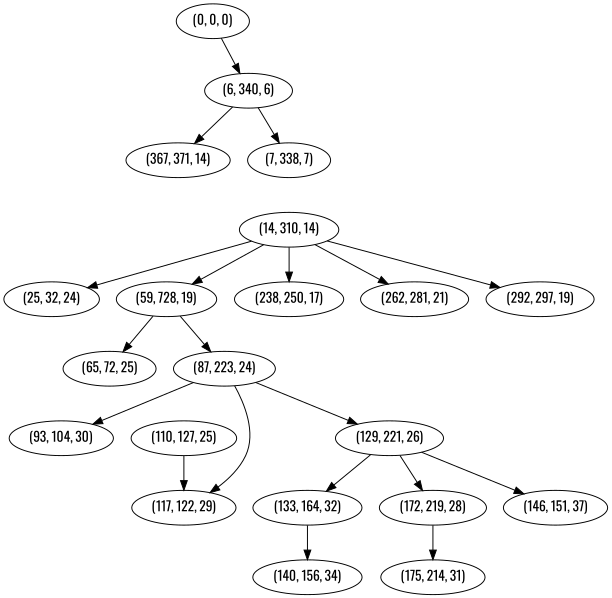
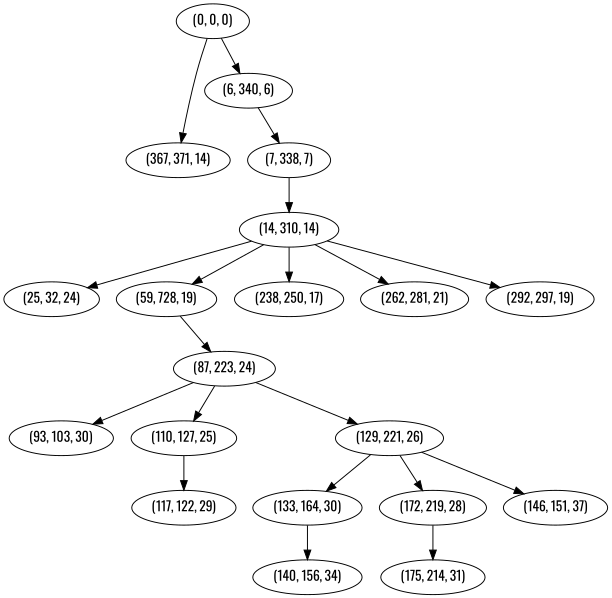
(217, 122) -> (193, 85)
none -> (289, 190)
(110, 369) -> none
(61, 438) -> (61, 438)
(249, 441) -> (207, 399)
(307, 508) -> (307, 508)
